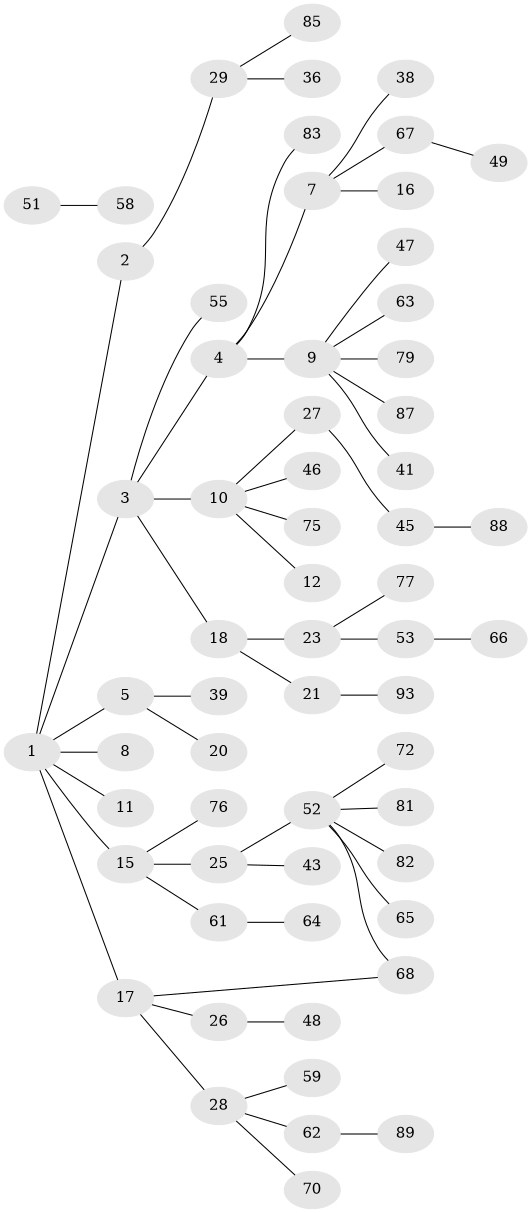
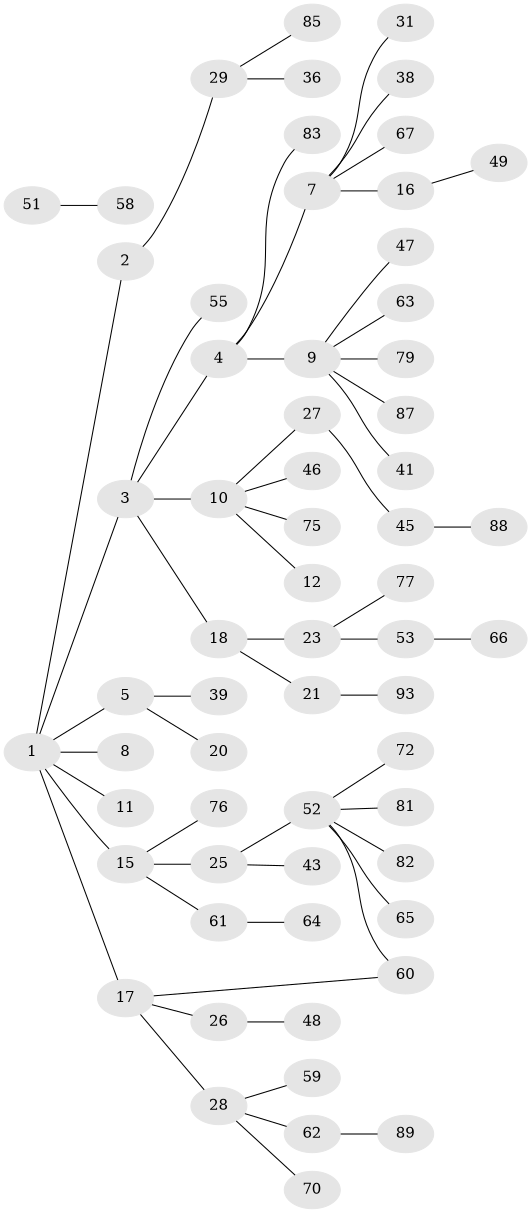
none -> (406, 23)
(453, 149) -> (453, 177)
(406, 975) -> (406, 975)
